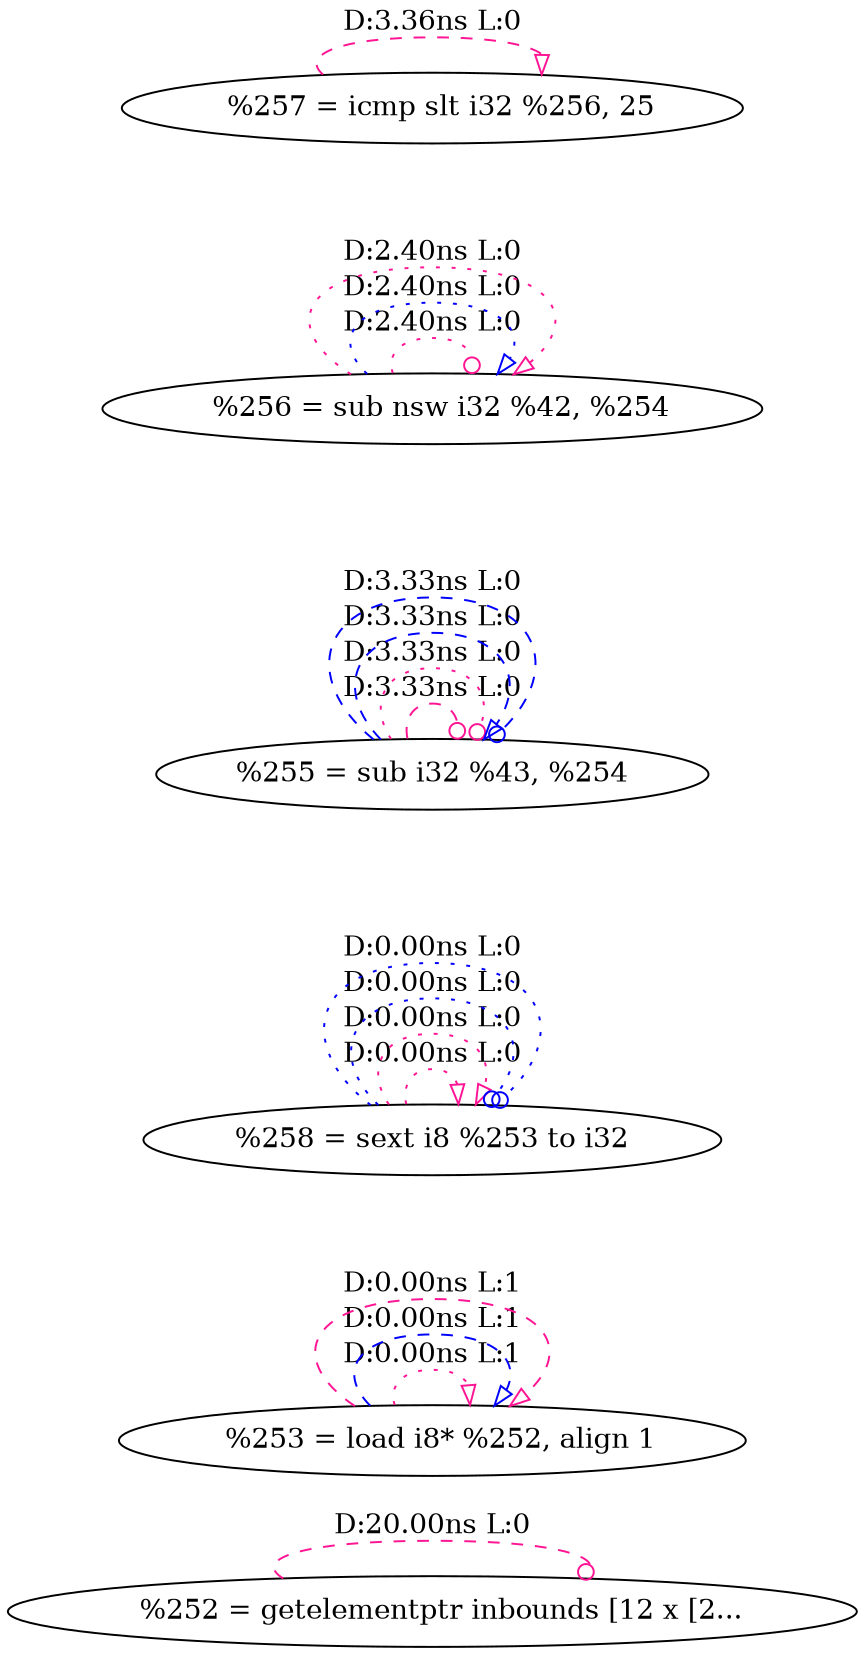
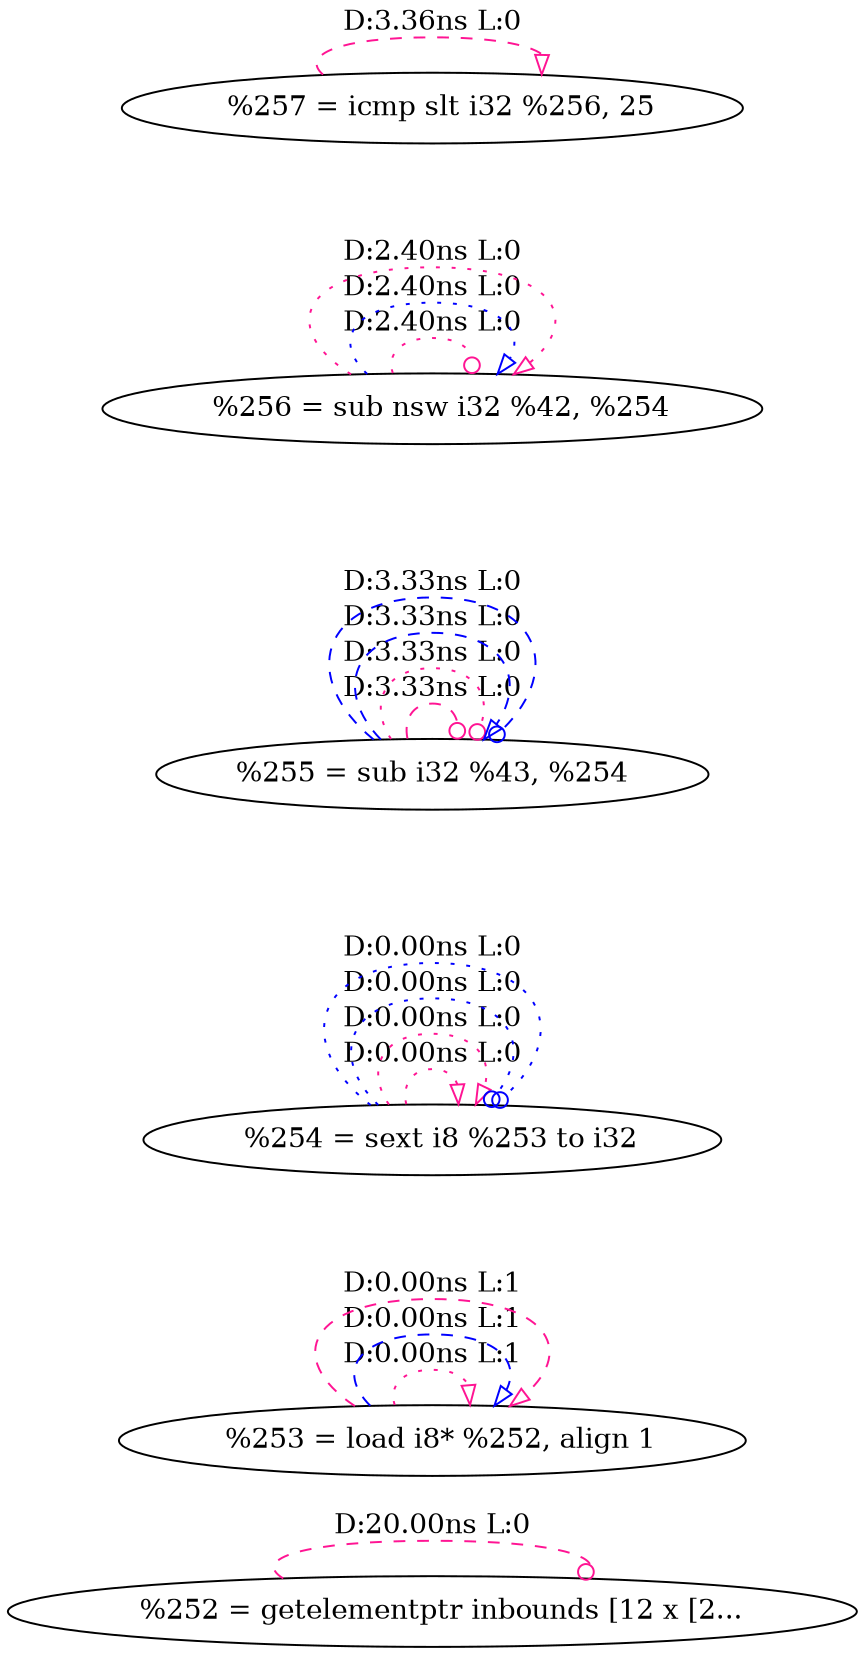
(432, 1140) -> (432, 1140)
